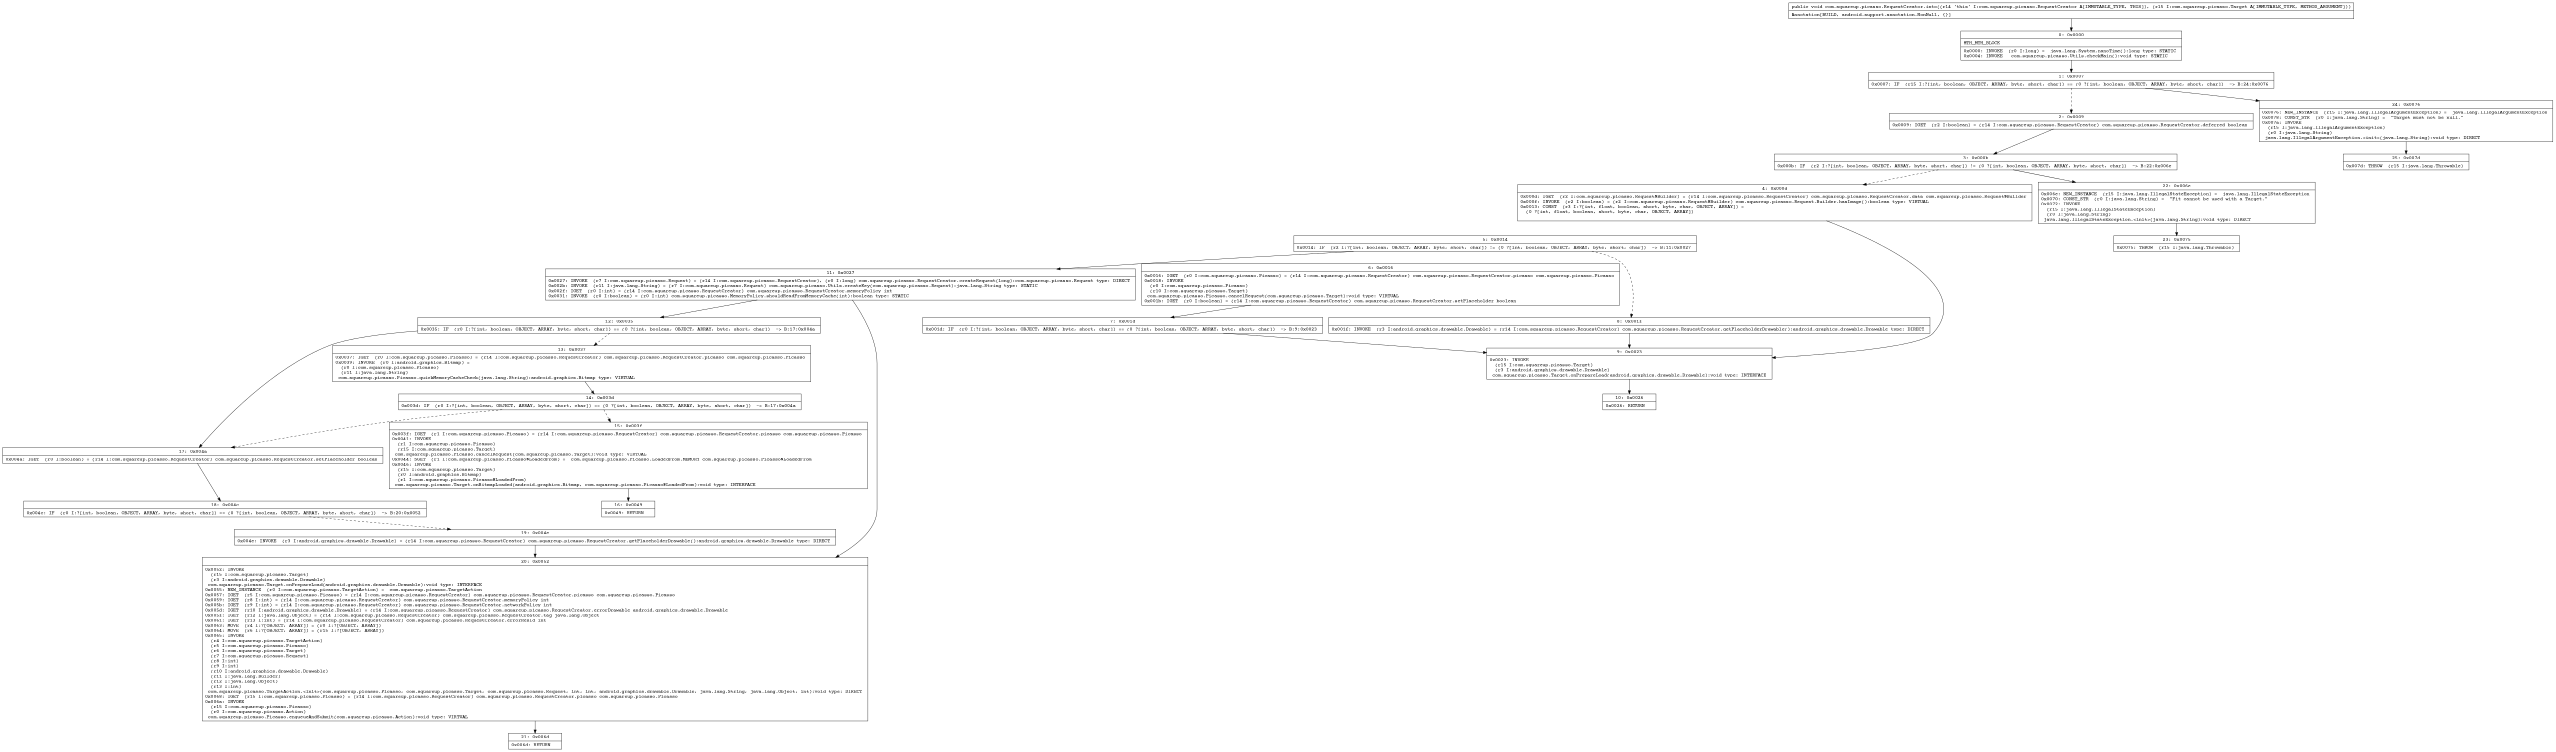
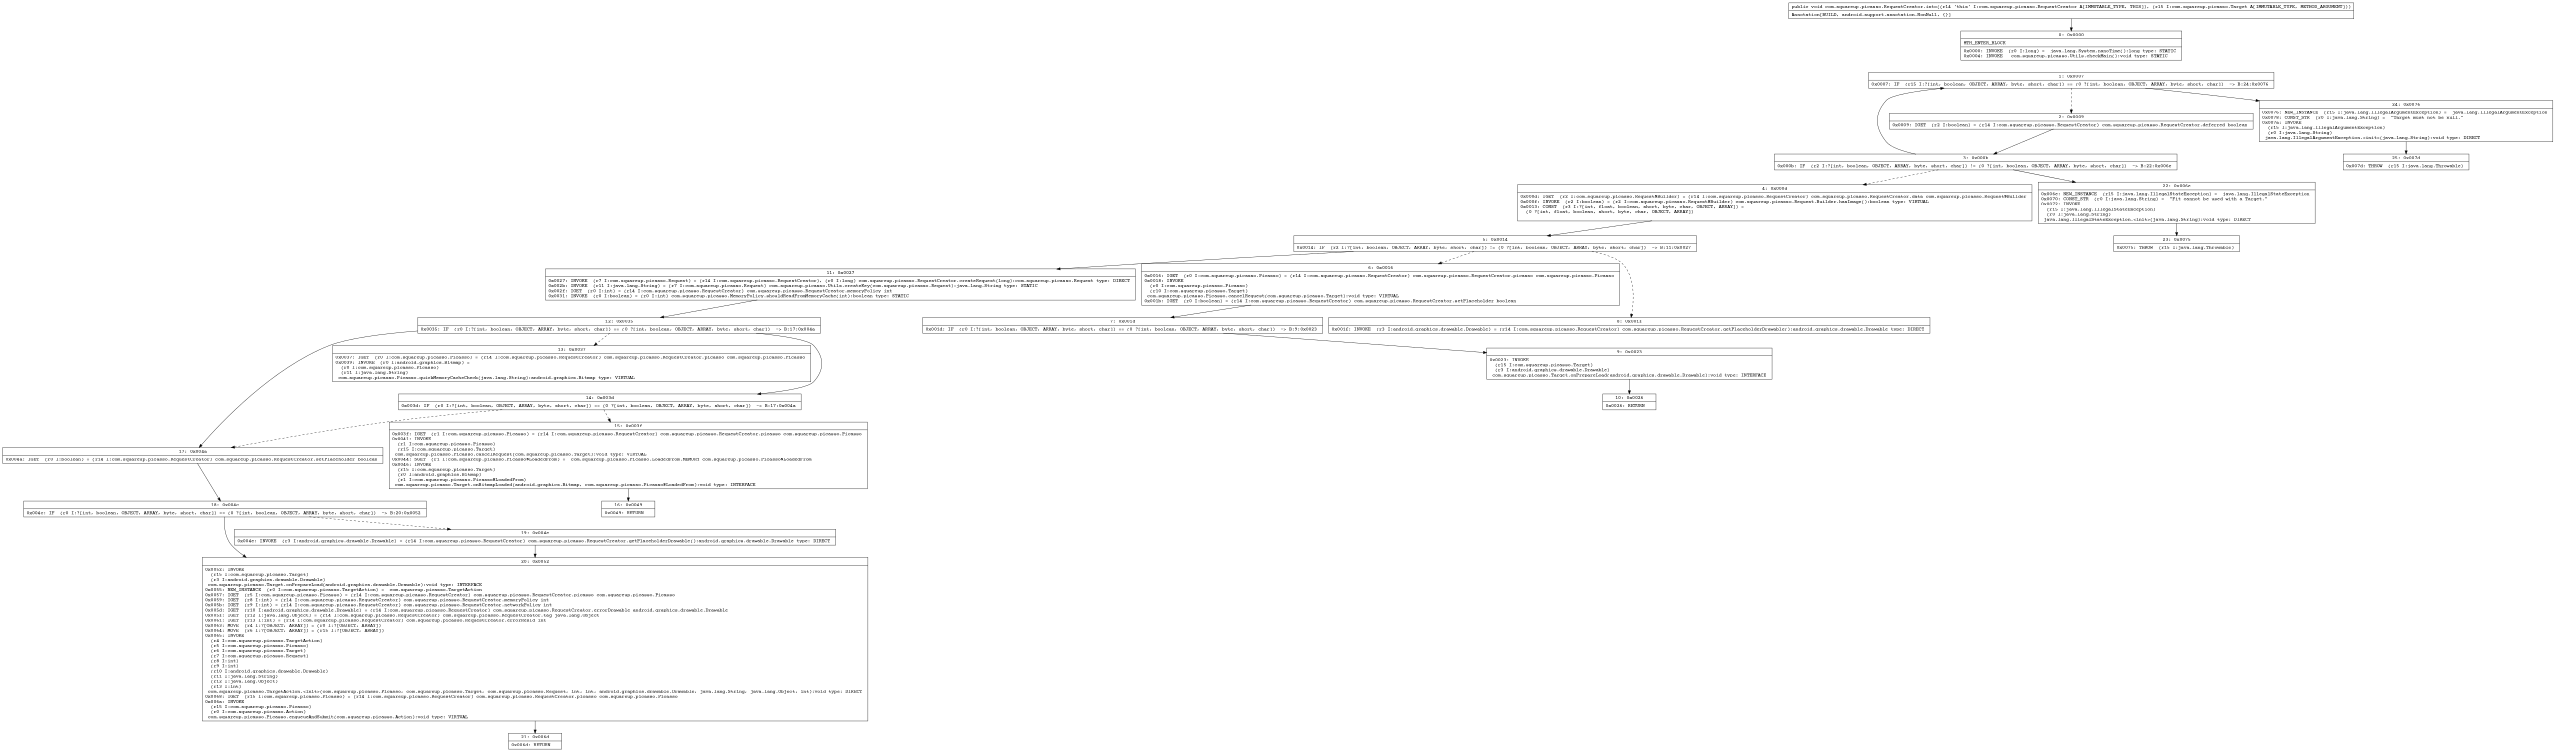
(1982, 43) -> (1985, 43)
(2071, 65) -> (1880, 110)
none -> (1458, 257)
(1938, 325) -> (1601, 228)
(1629, 339) -> none
(589, 387) -> (822, 361)
(877, 433) -> (228, 539)
(243, 676) -> (241, 676)
